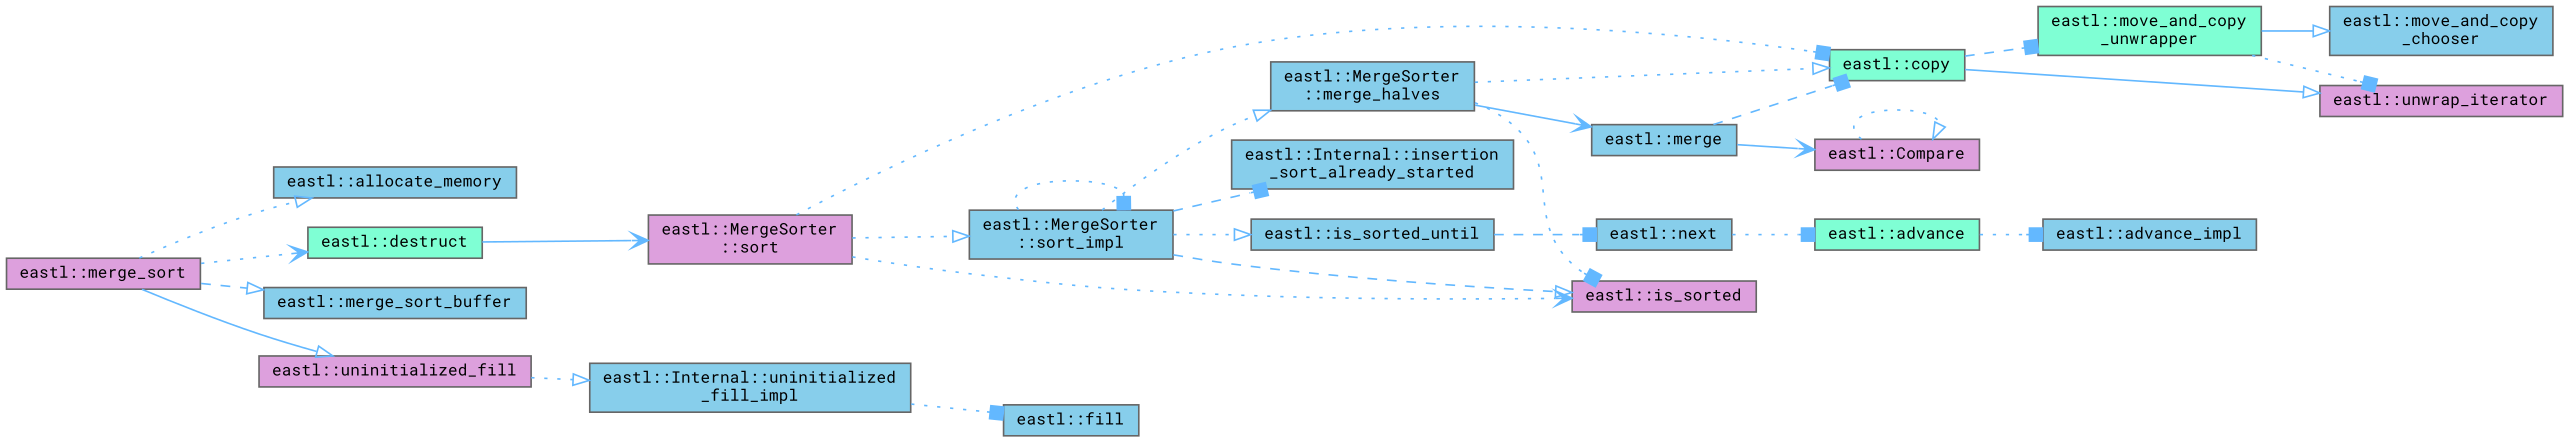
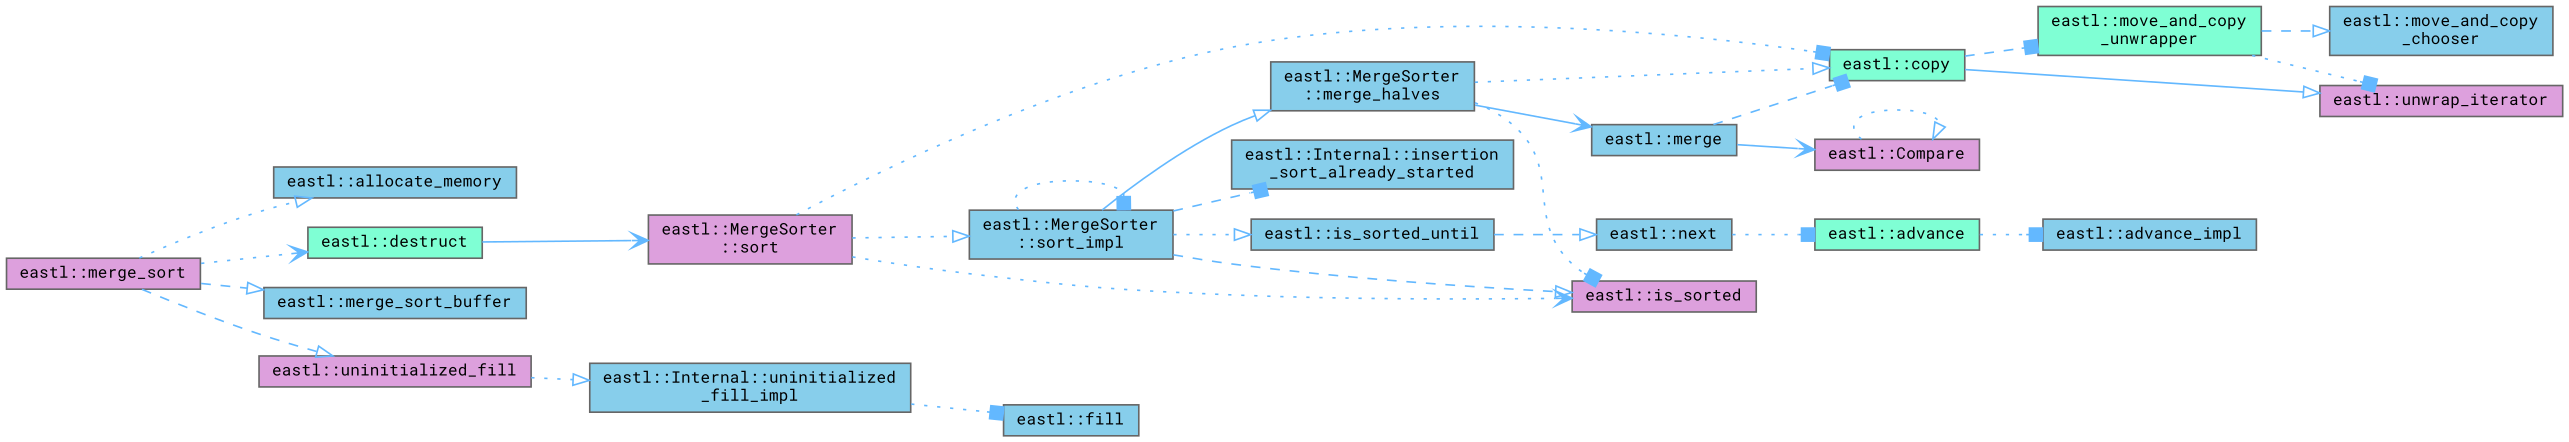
(2287, 31) -> (2287, 31)
(1175, 157) -> (1175, 157)
(1537, 235) -> (1537, 235)
(228, 323) -> (228, 323)
